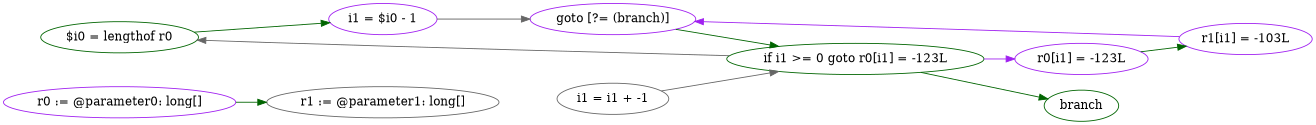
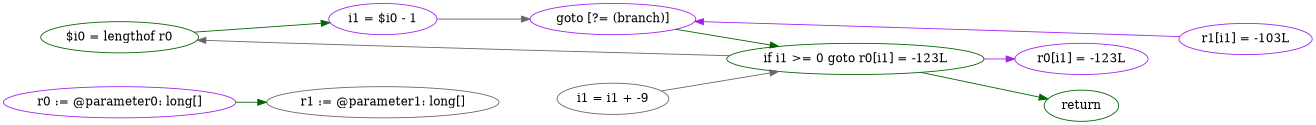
(1159, 50) -> none
(613, 99) -> (613, 99)
(1081, 106) -> (1081, 106)
